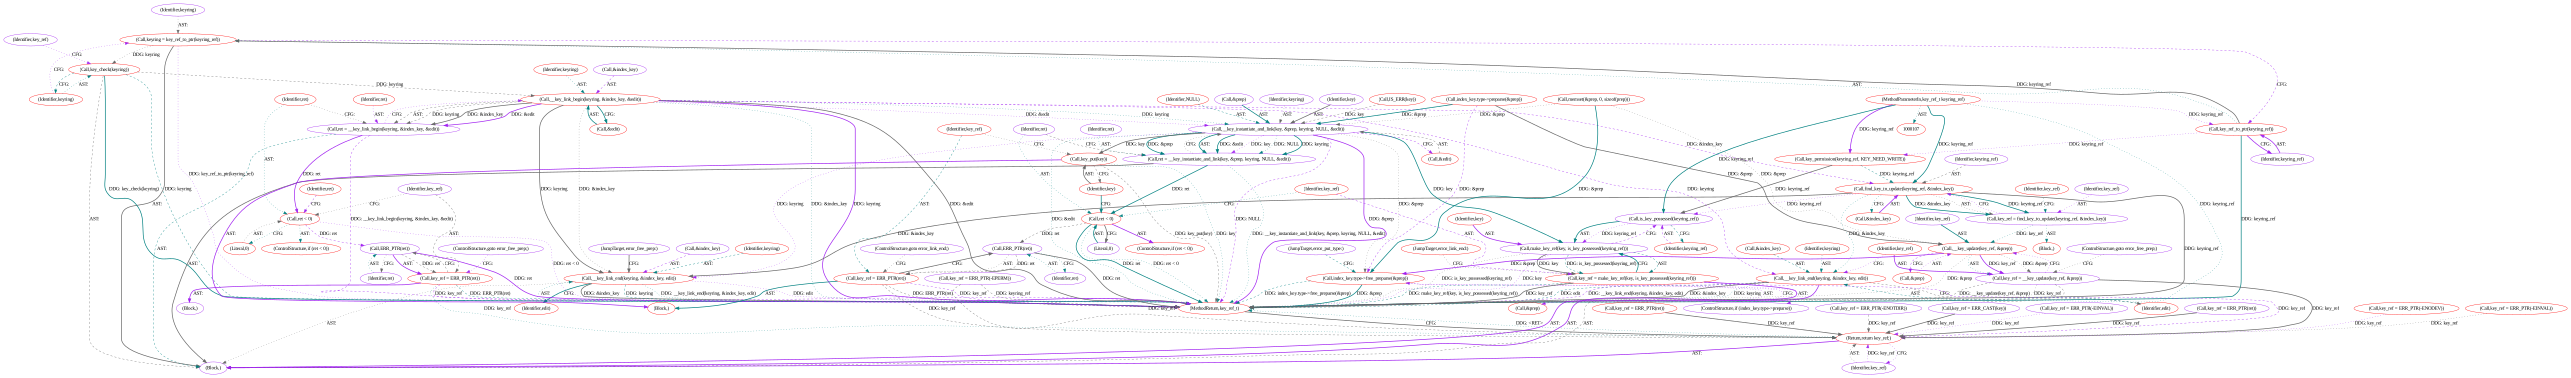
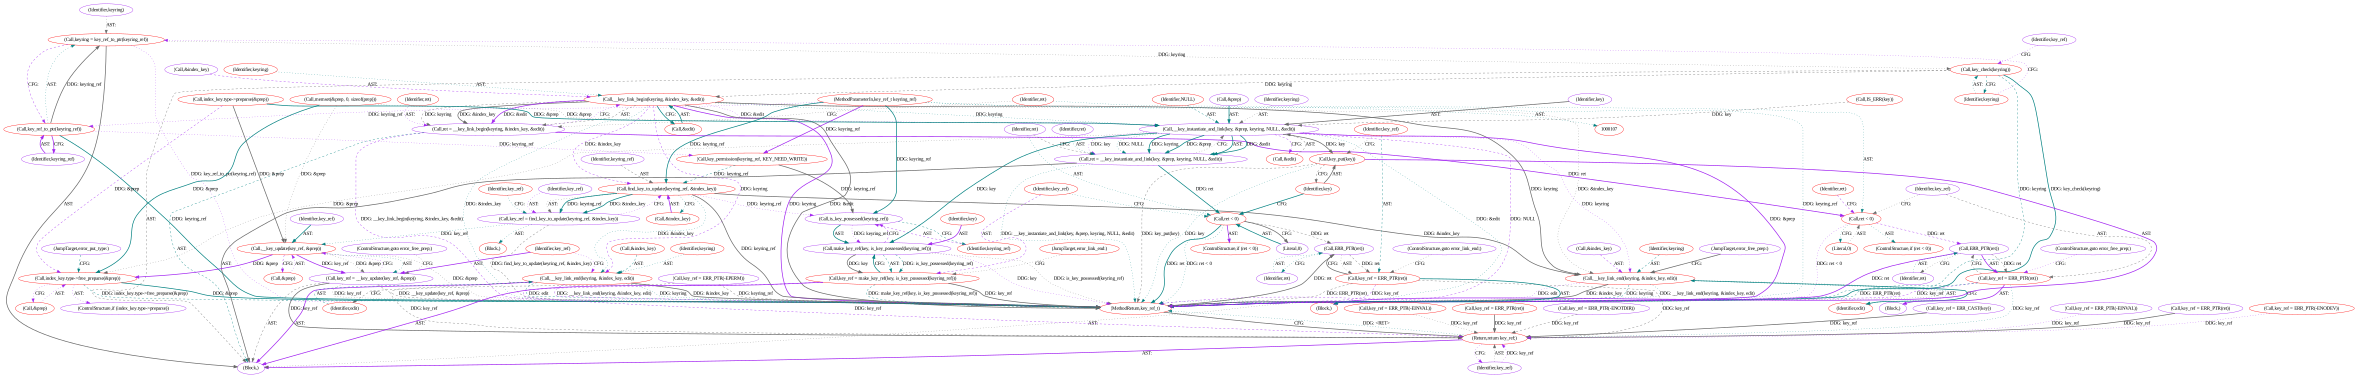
none -> (750, 302)
